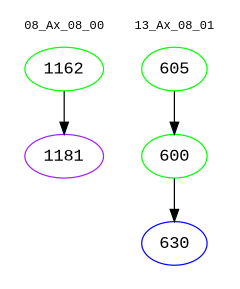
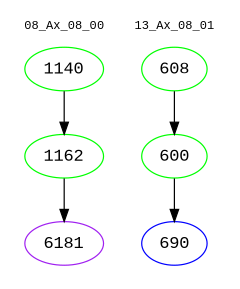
none -> (64, 69)
(174, 69) -> (174, 69)
(64, 156) -> (64, 243)
(174, 243) -> (174, 243)
